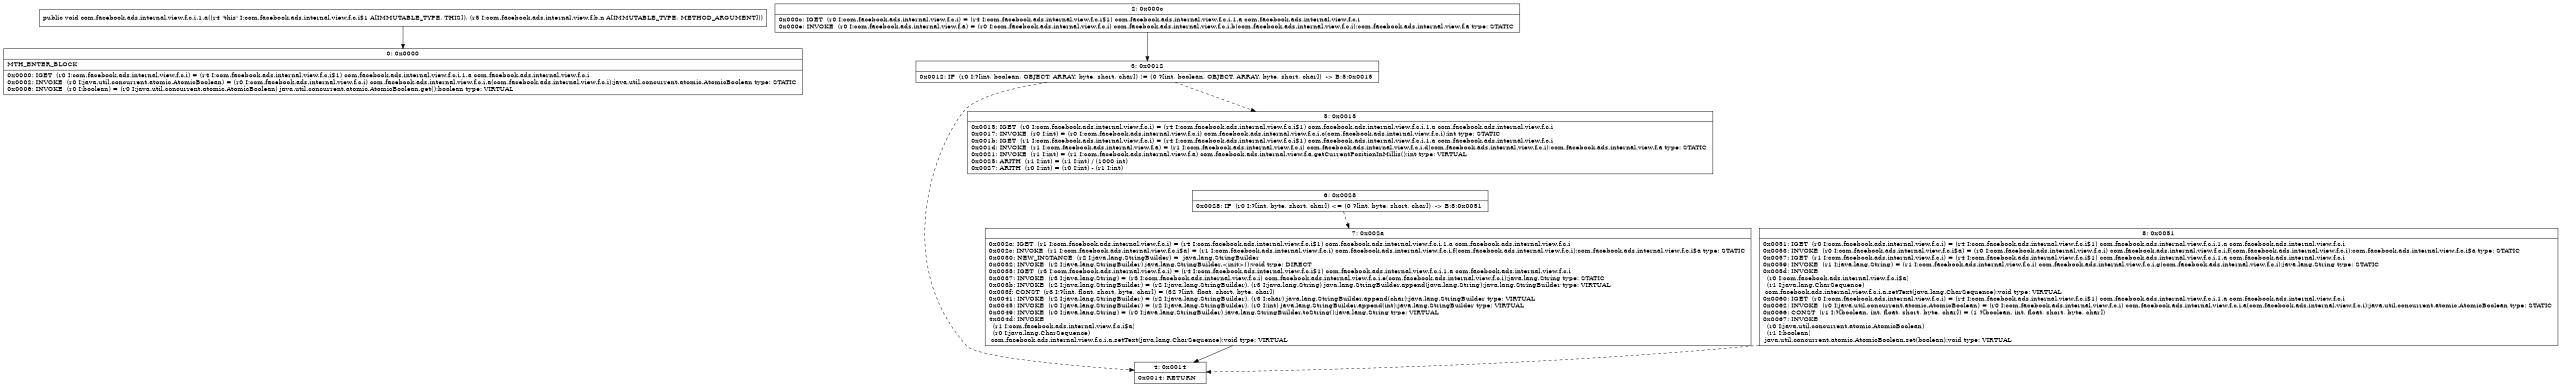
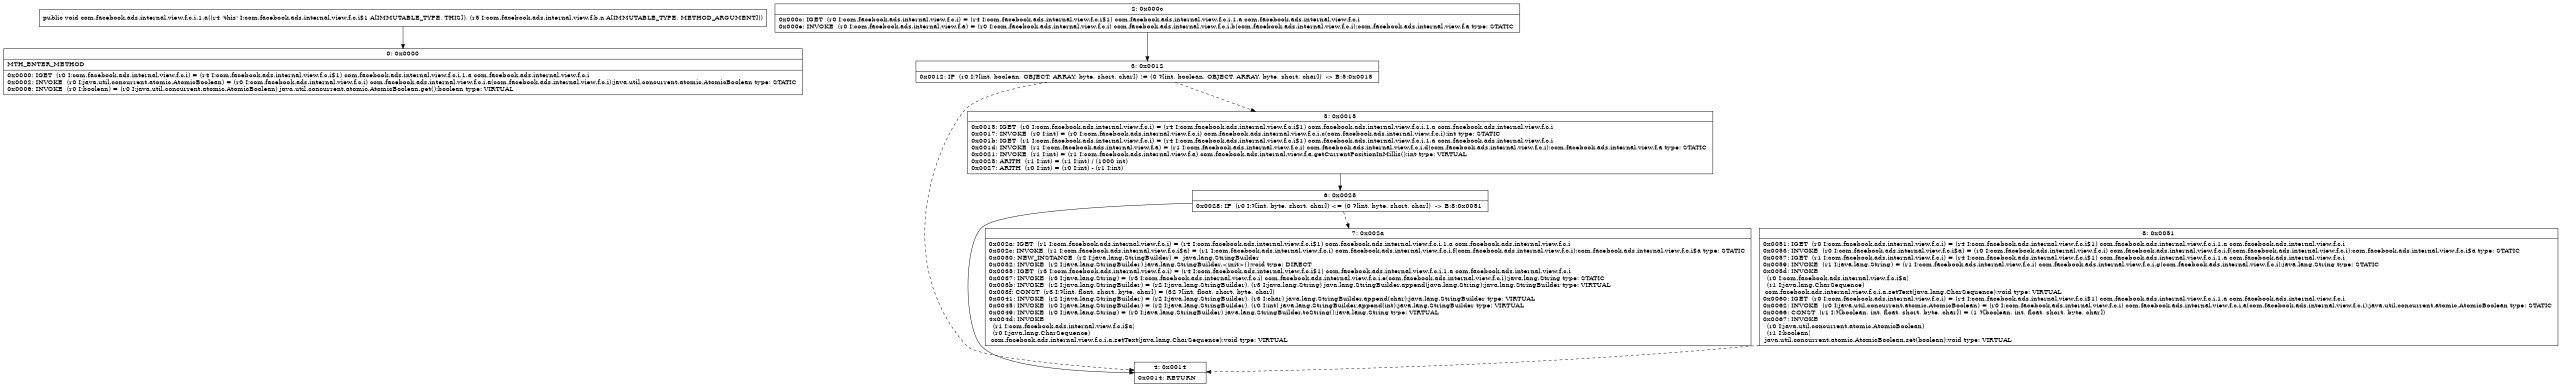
(42, 64) -> (46, 64)
none -> (1340, 180)
(1215, 353) -> (970, 257)
